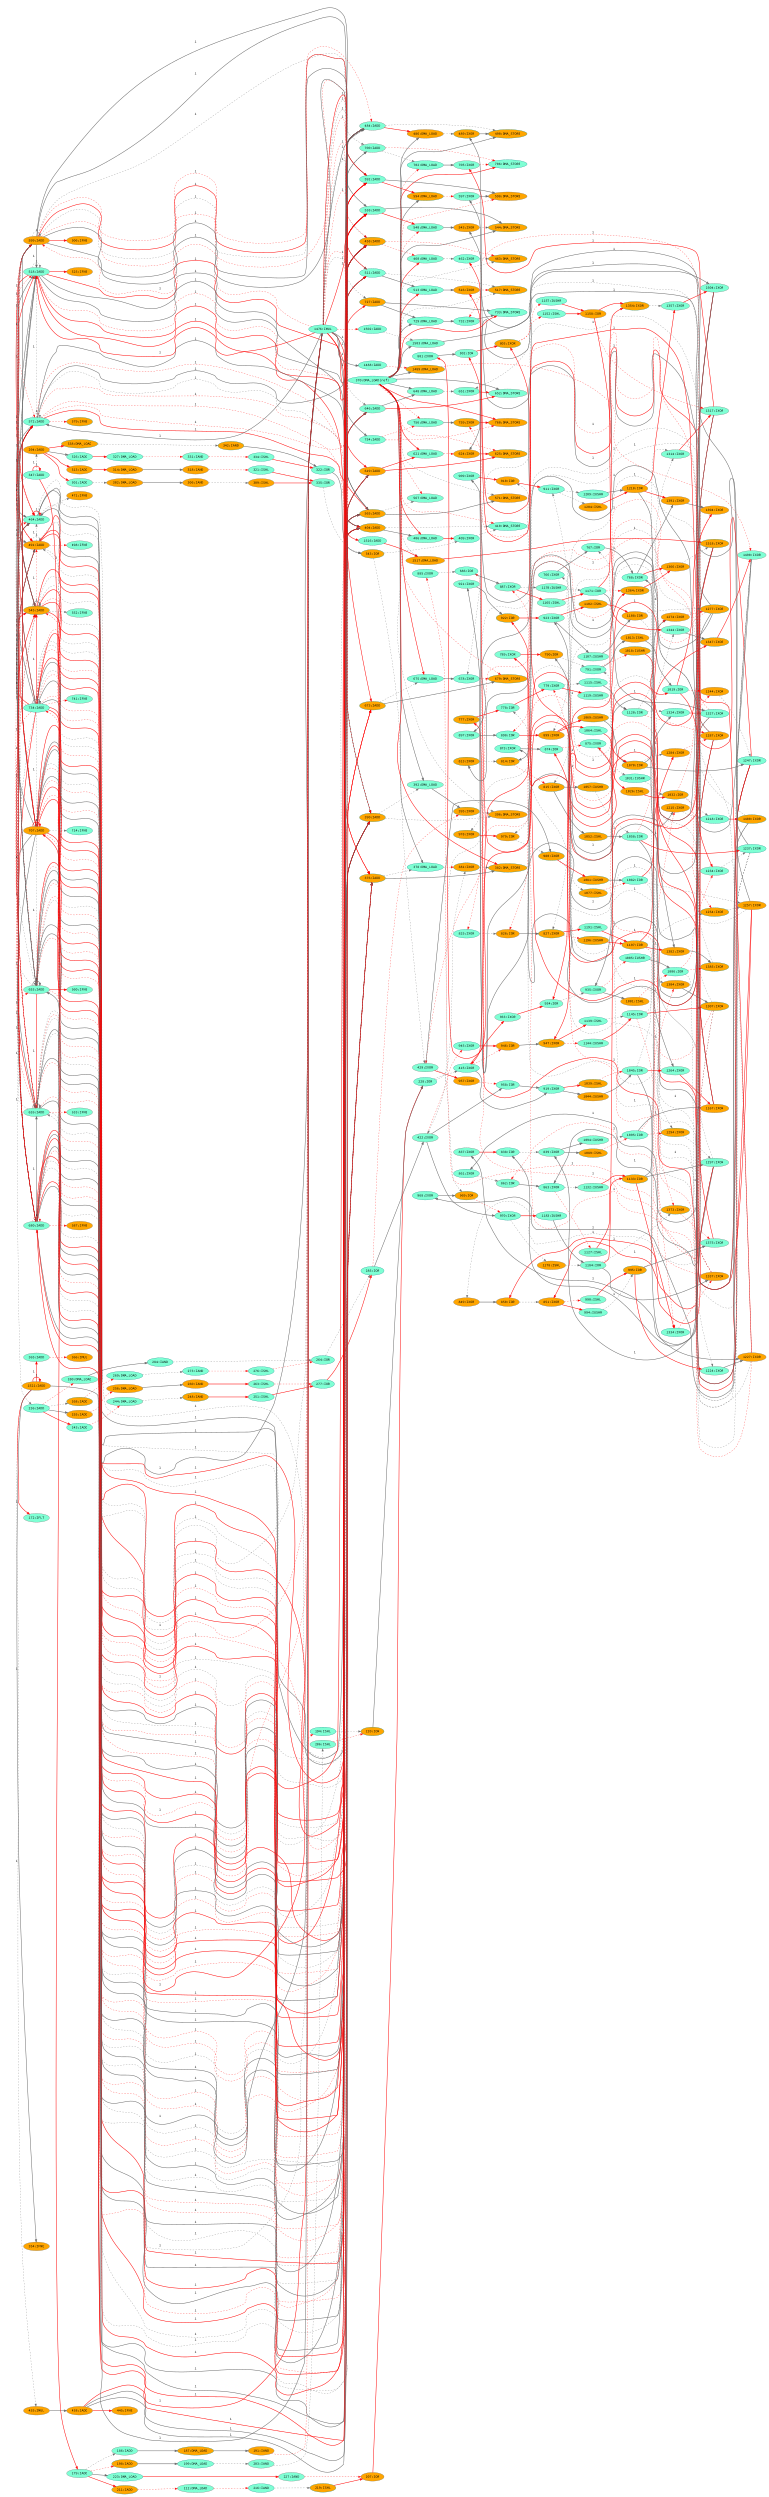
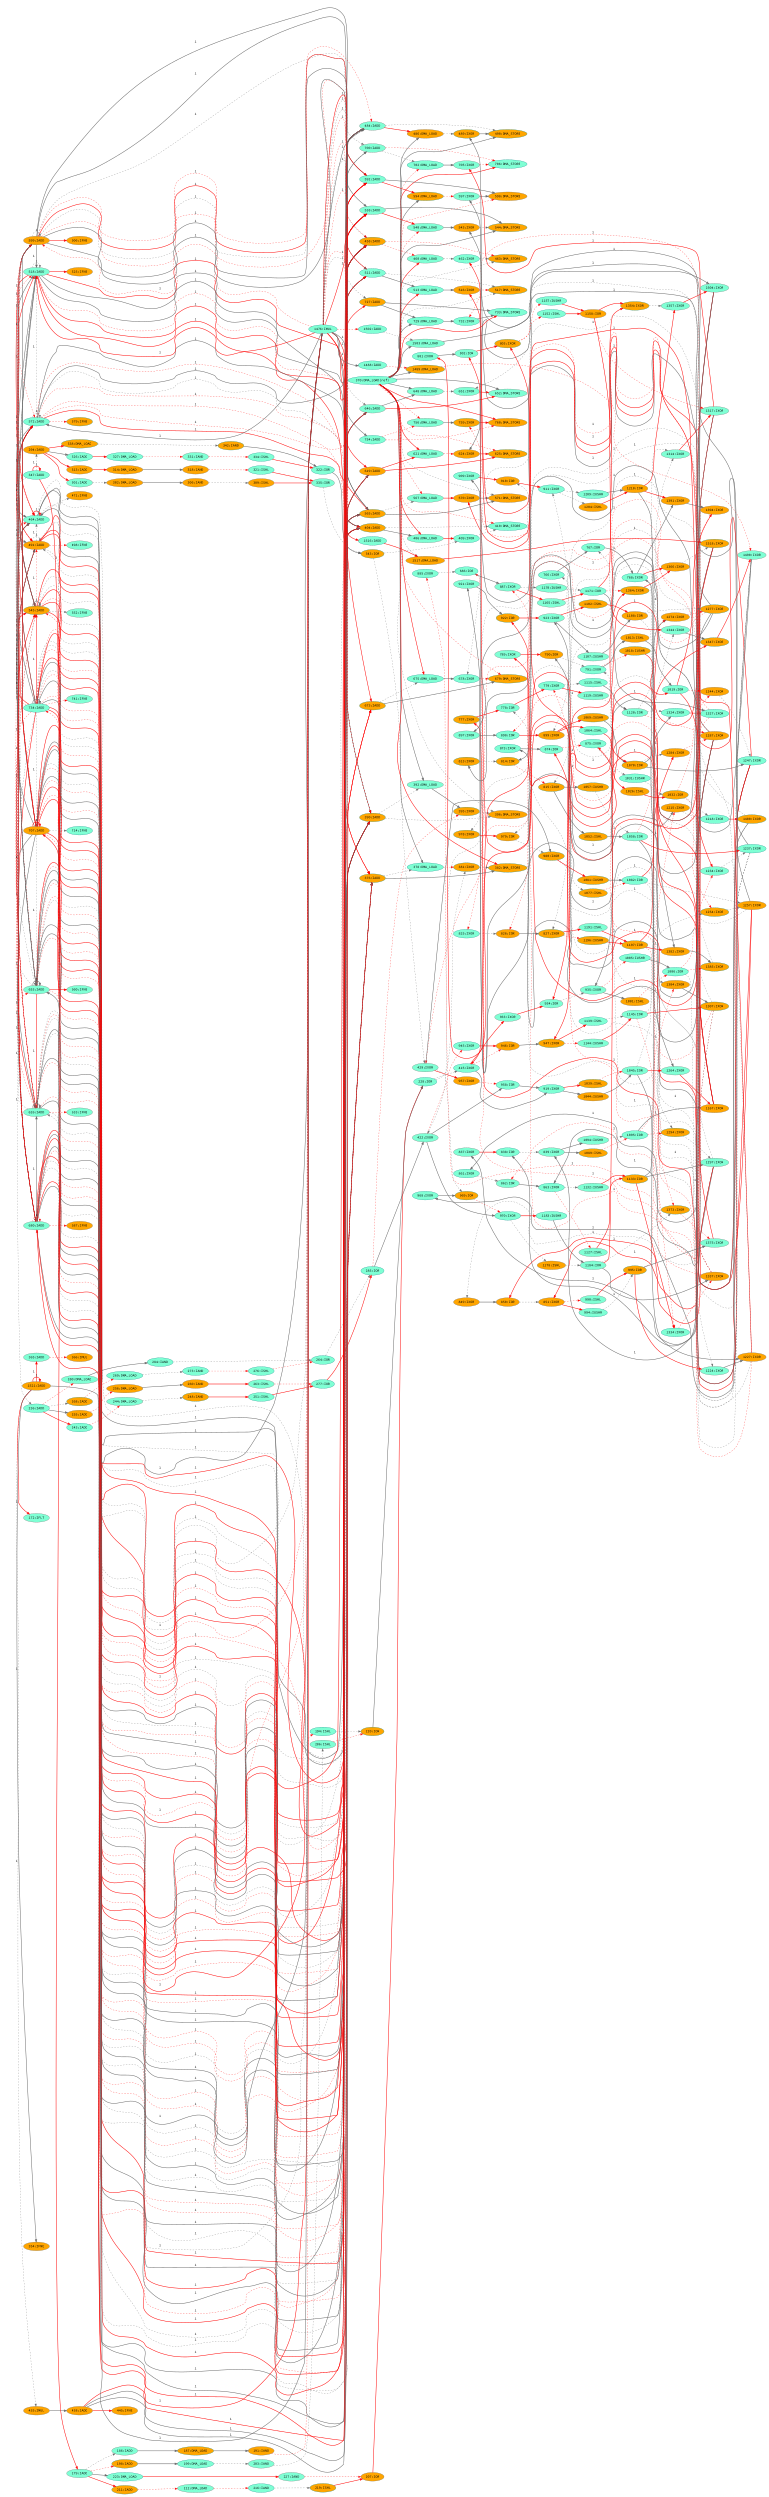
none -> (466, 498)
(635, 917) -> (617, 929)
